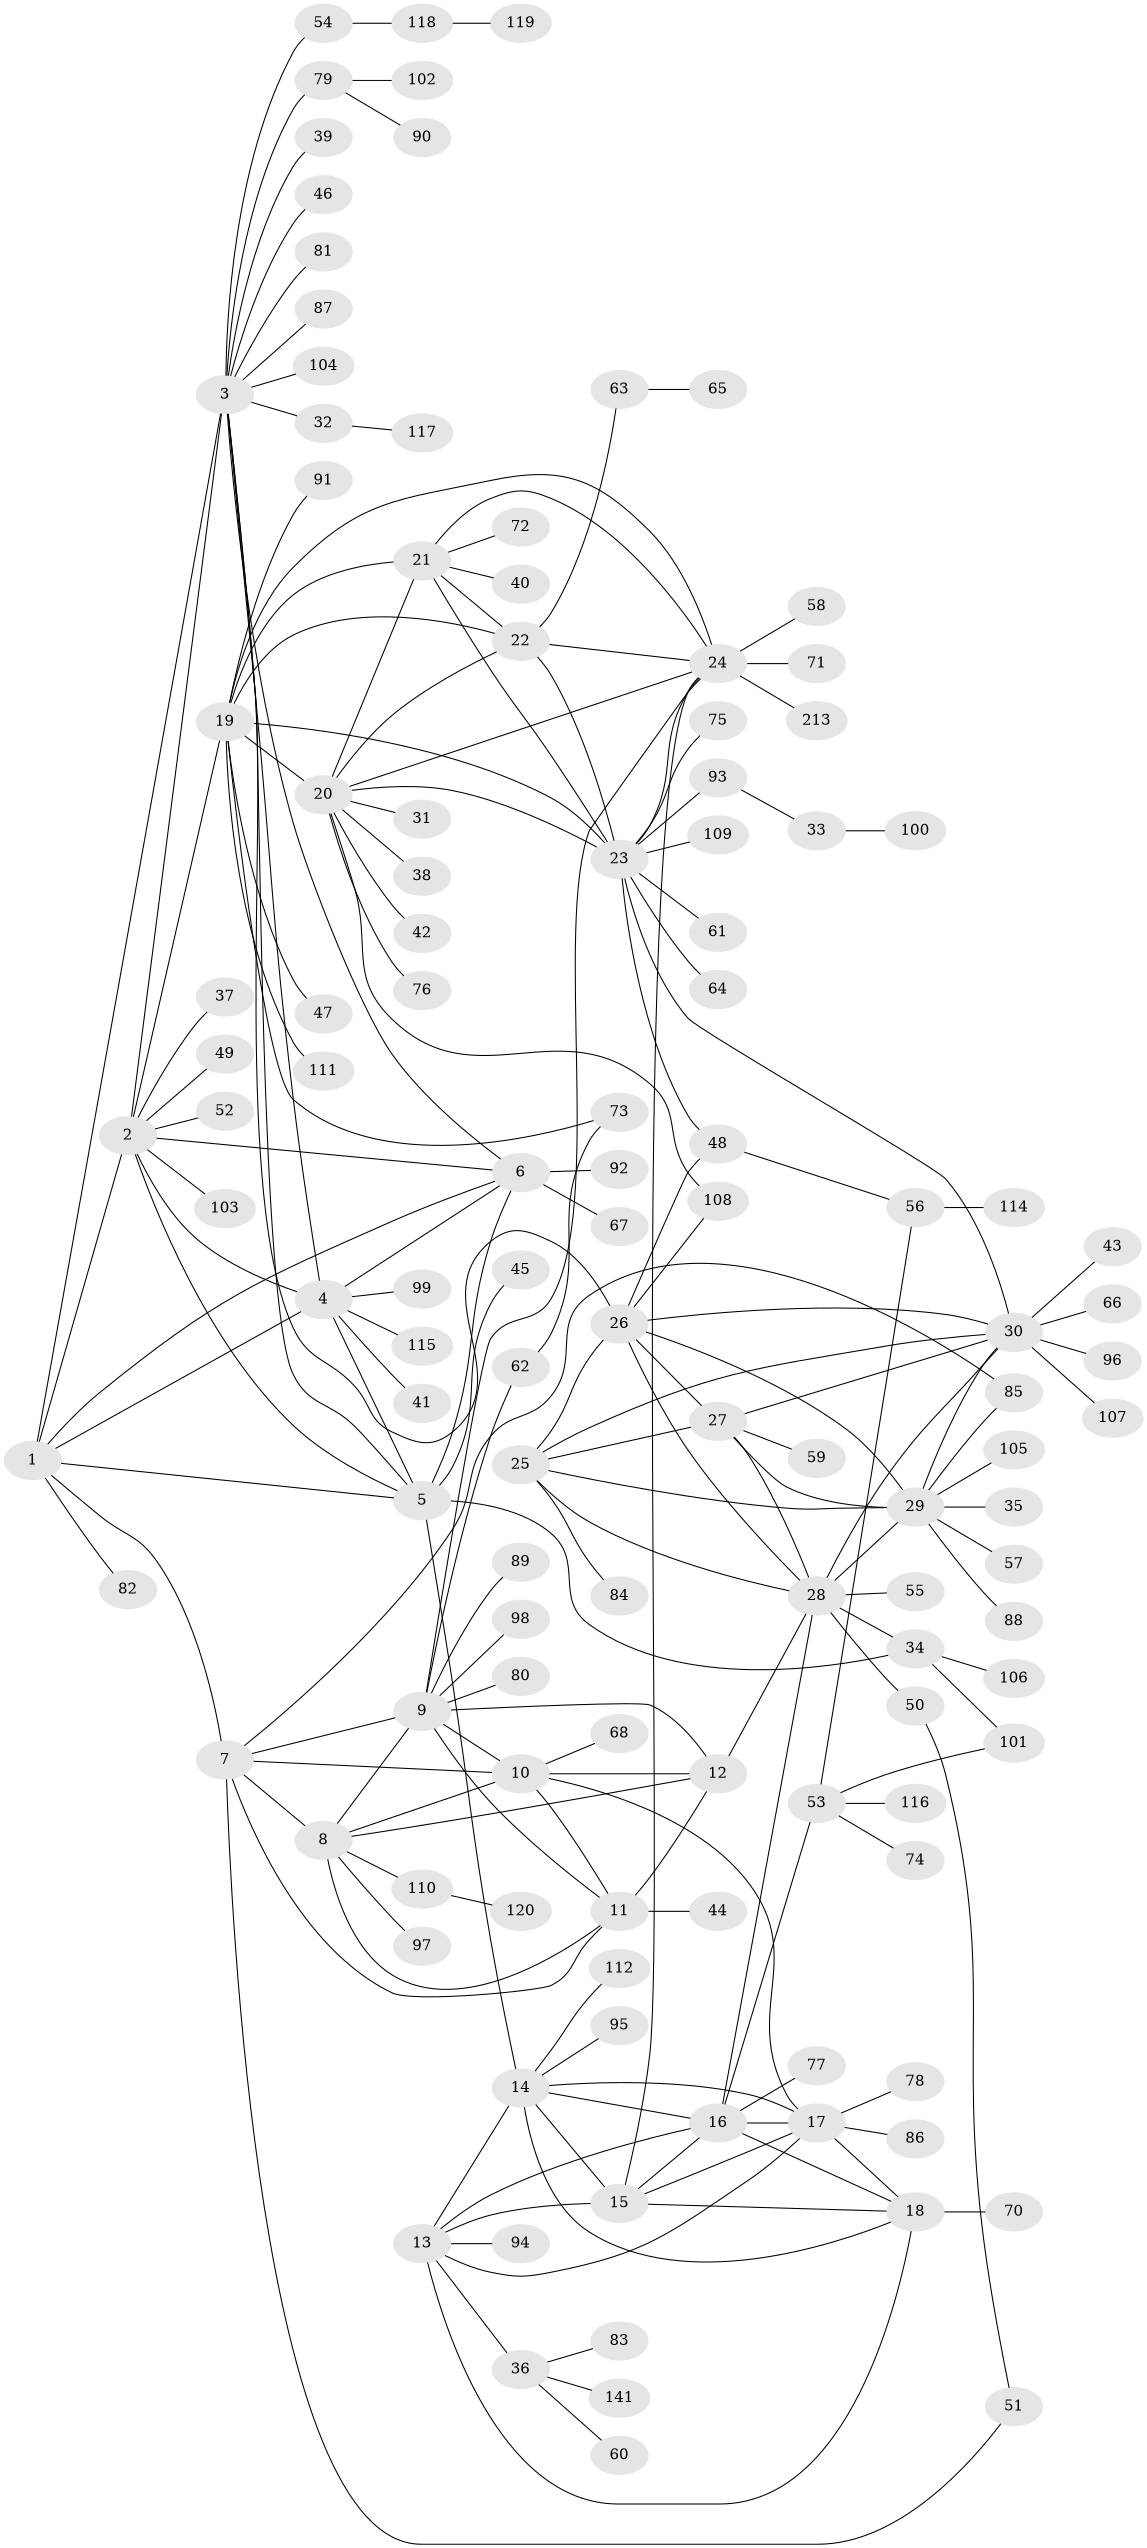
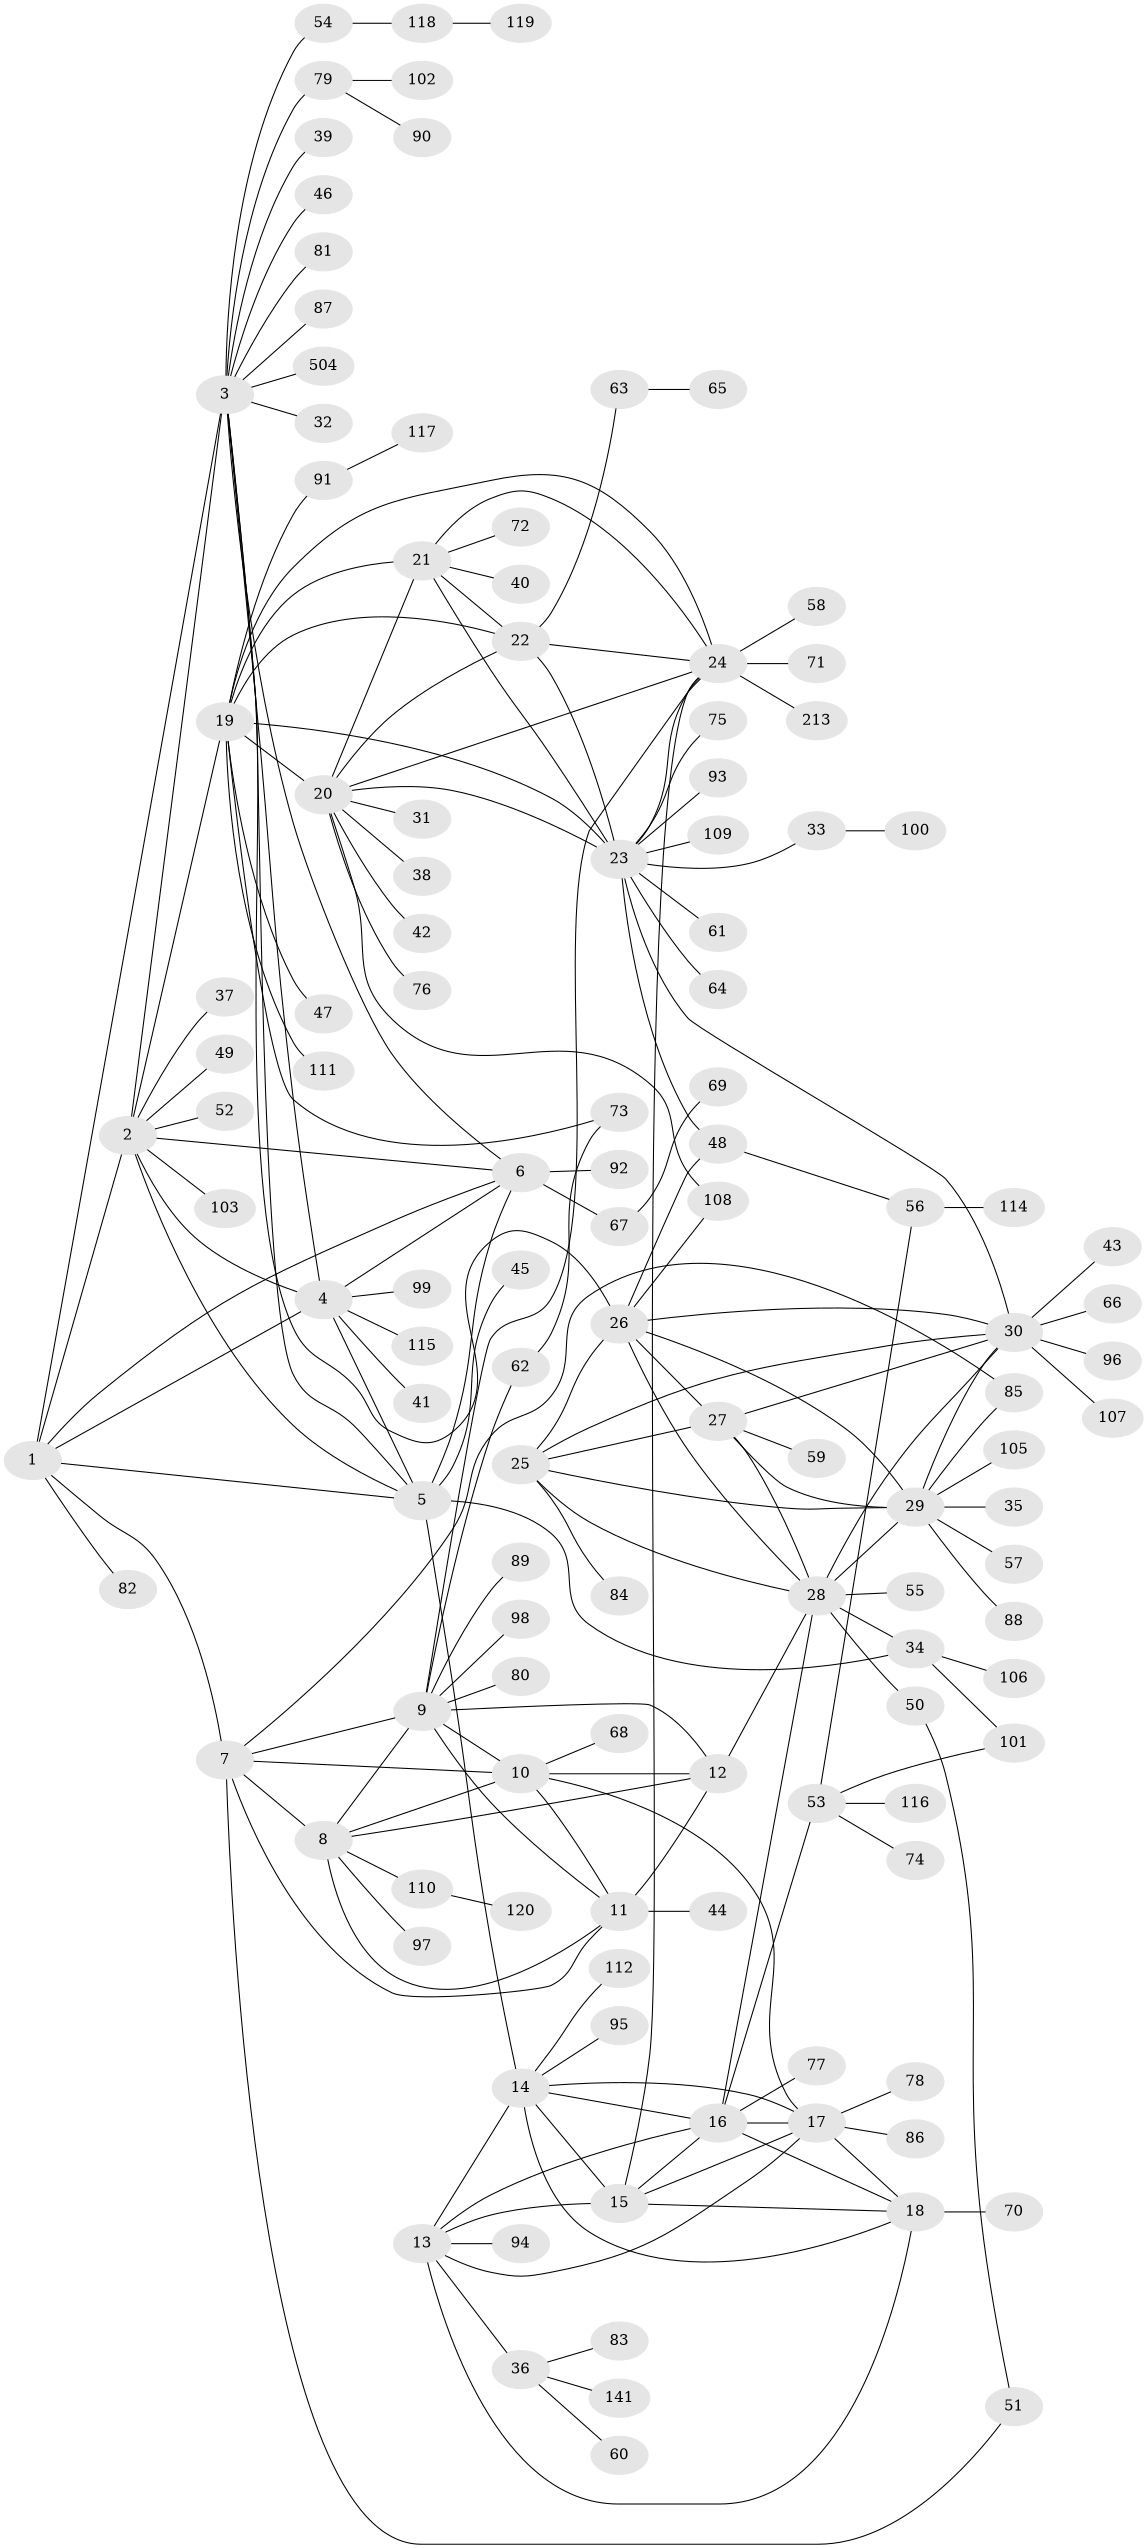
(324, 366) -> (324, 366)
(372, 428) -> (372, 457)
(768, 804) -> (724, 867)
none -> (718, 1087)
